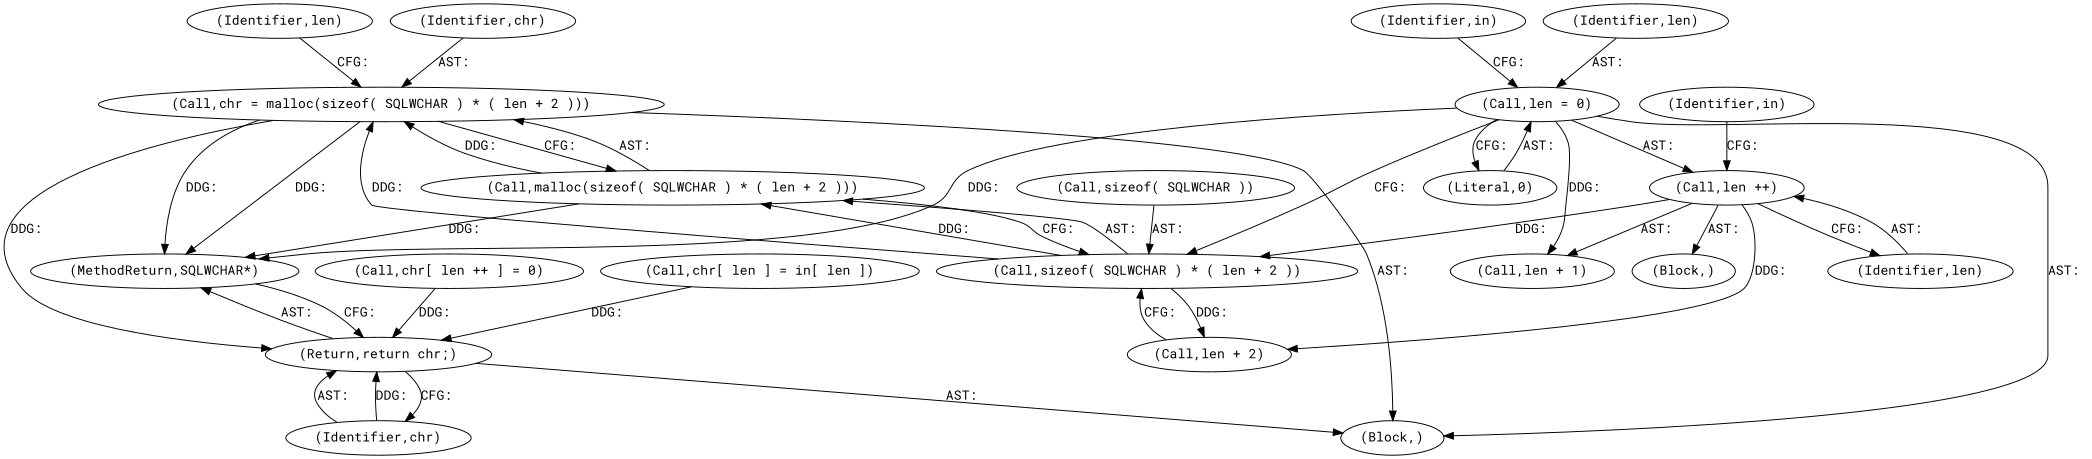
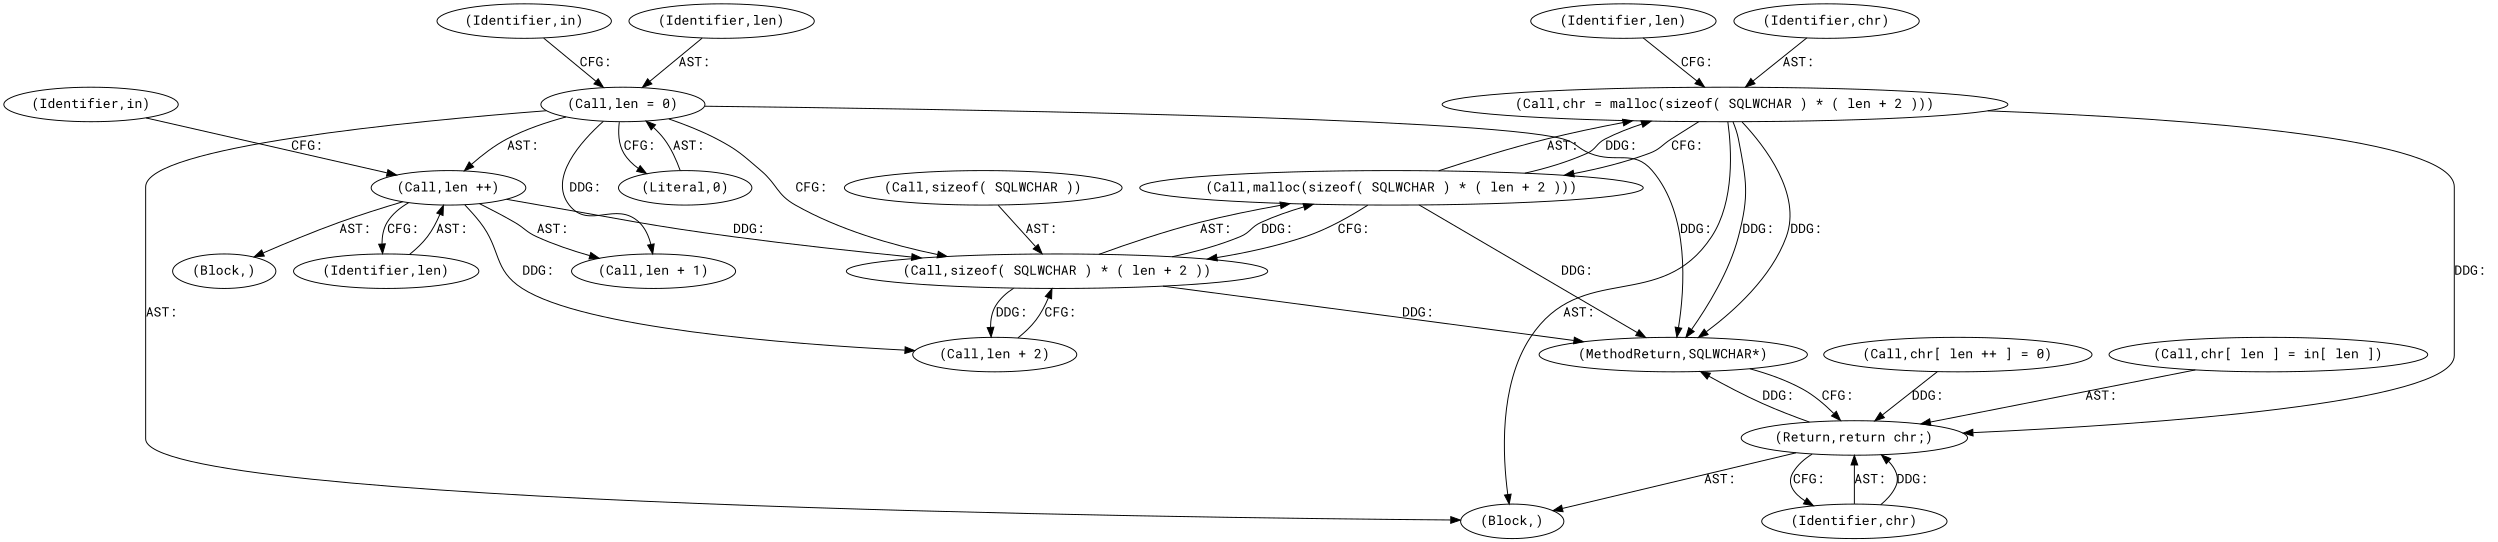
(646, 231) -> (1368, 313)
(301, 313) -> (1782, 396)
(611, 313) -> (2105, 396)
